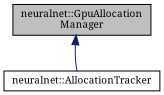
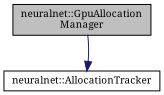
(75, 58) -> (89, 48)
